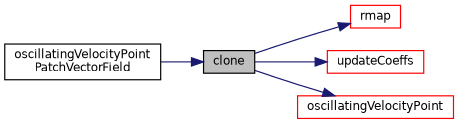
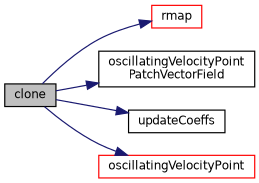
(176, 62) -> (71, 88)
(376, 62) -> (177, 121)
